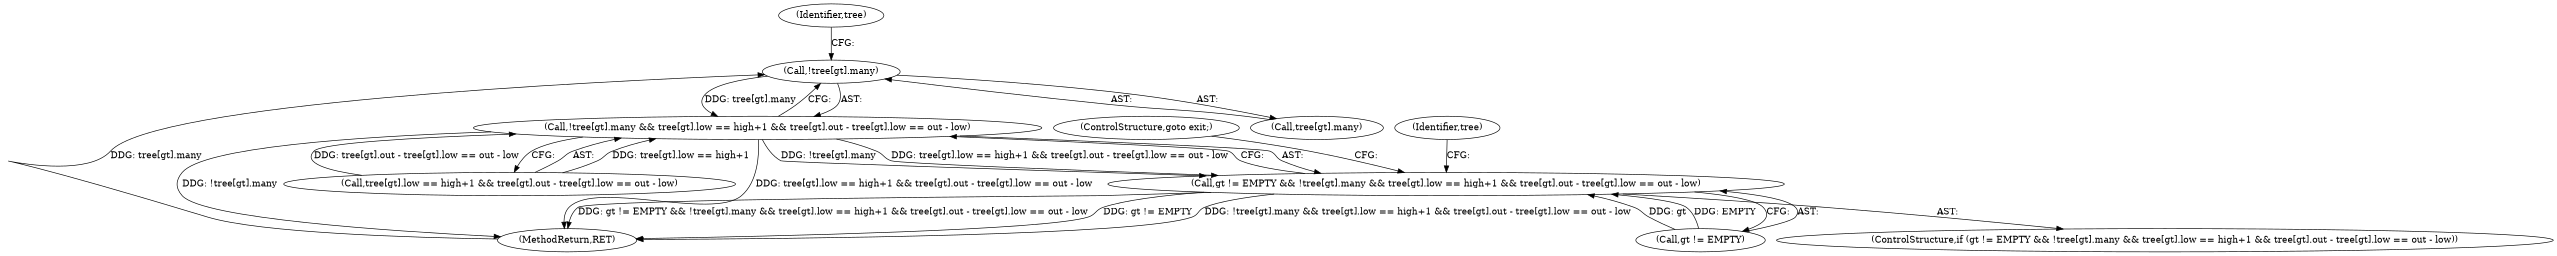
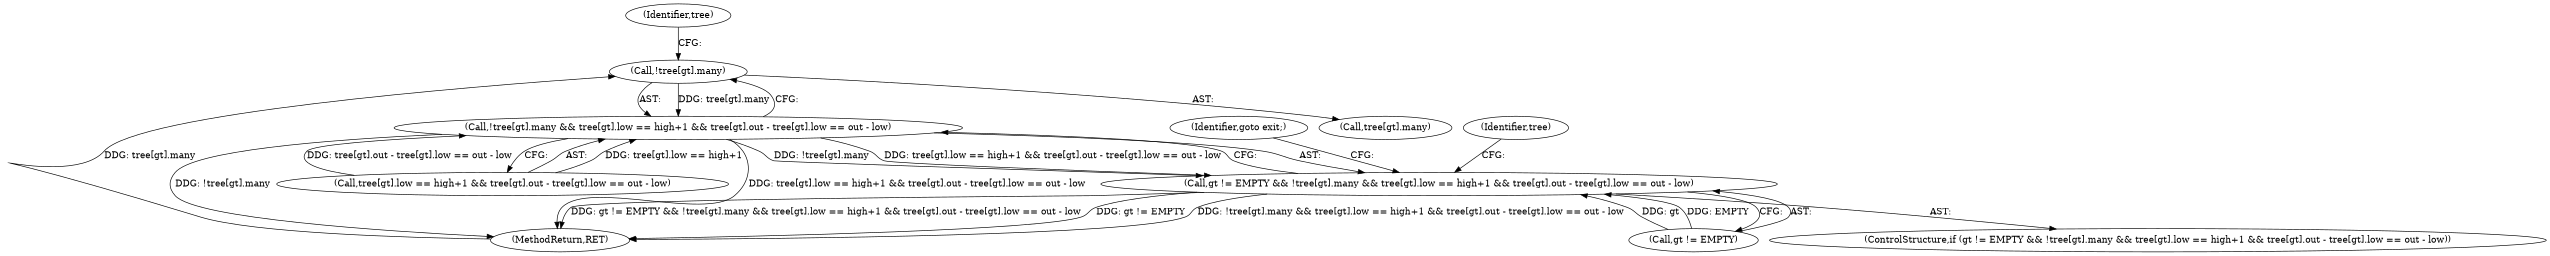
(1081, 102) -> none
(1146, 128) -> (1239, 128)
